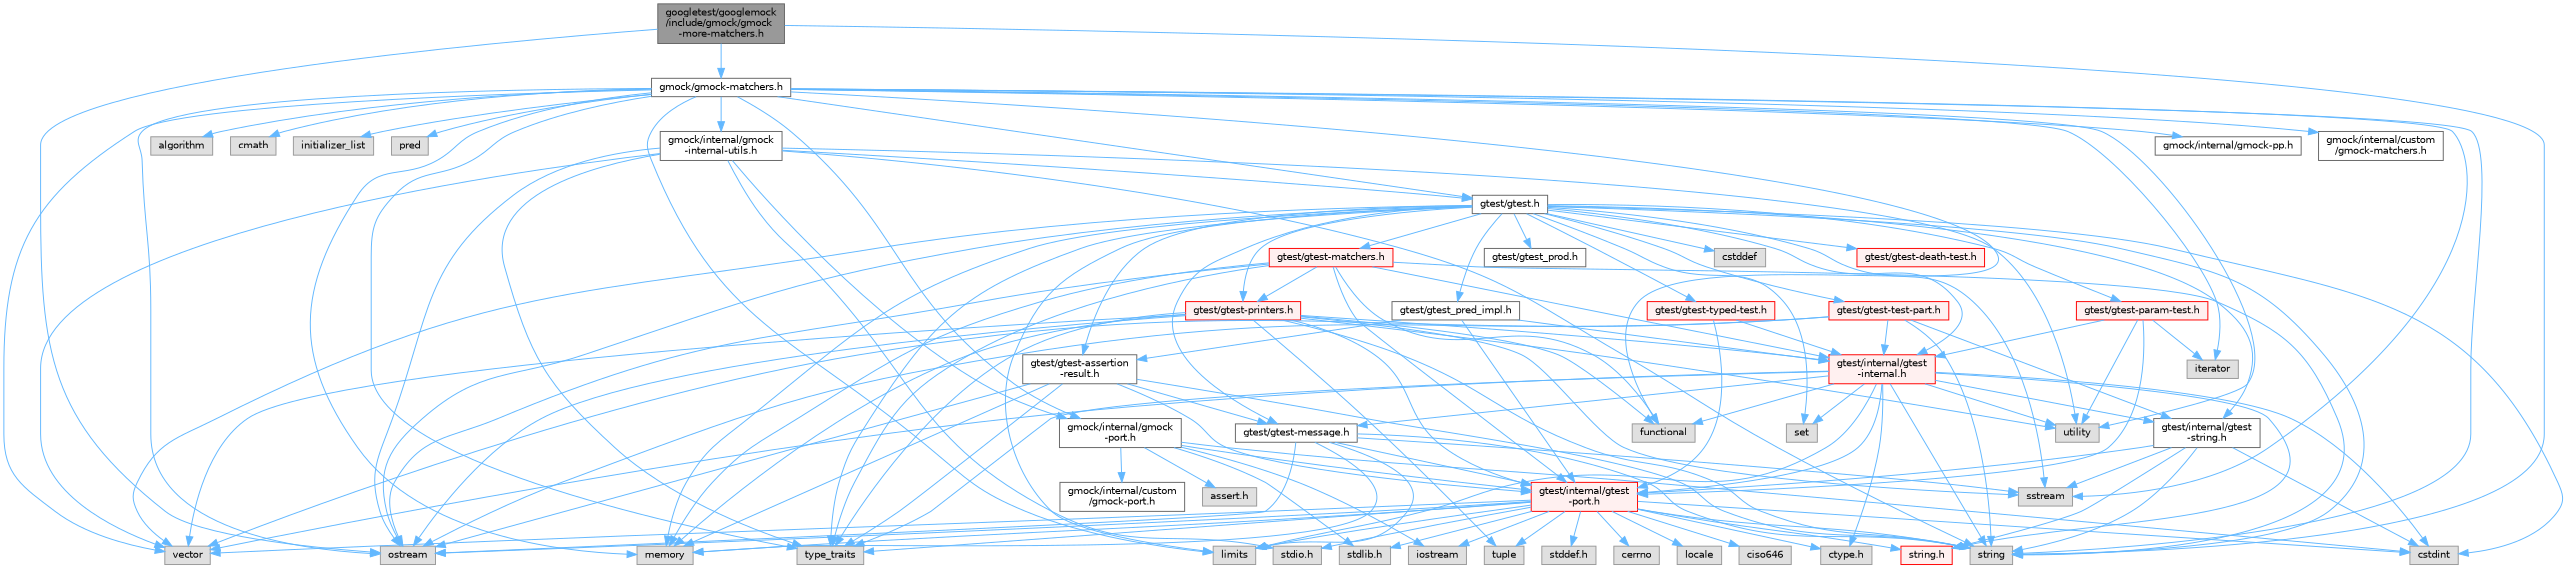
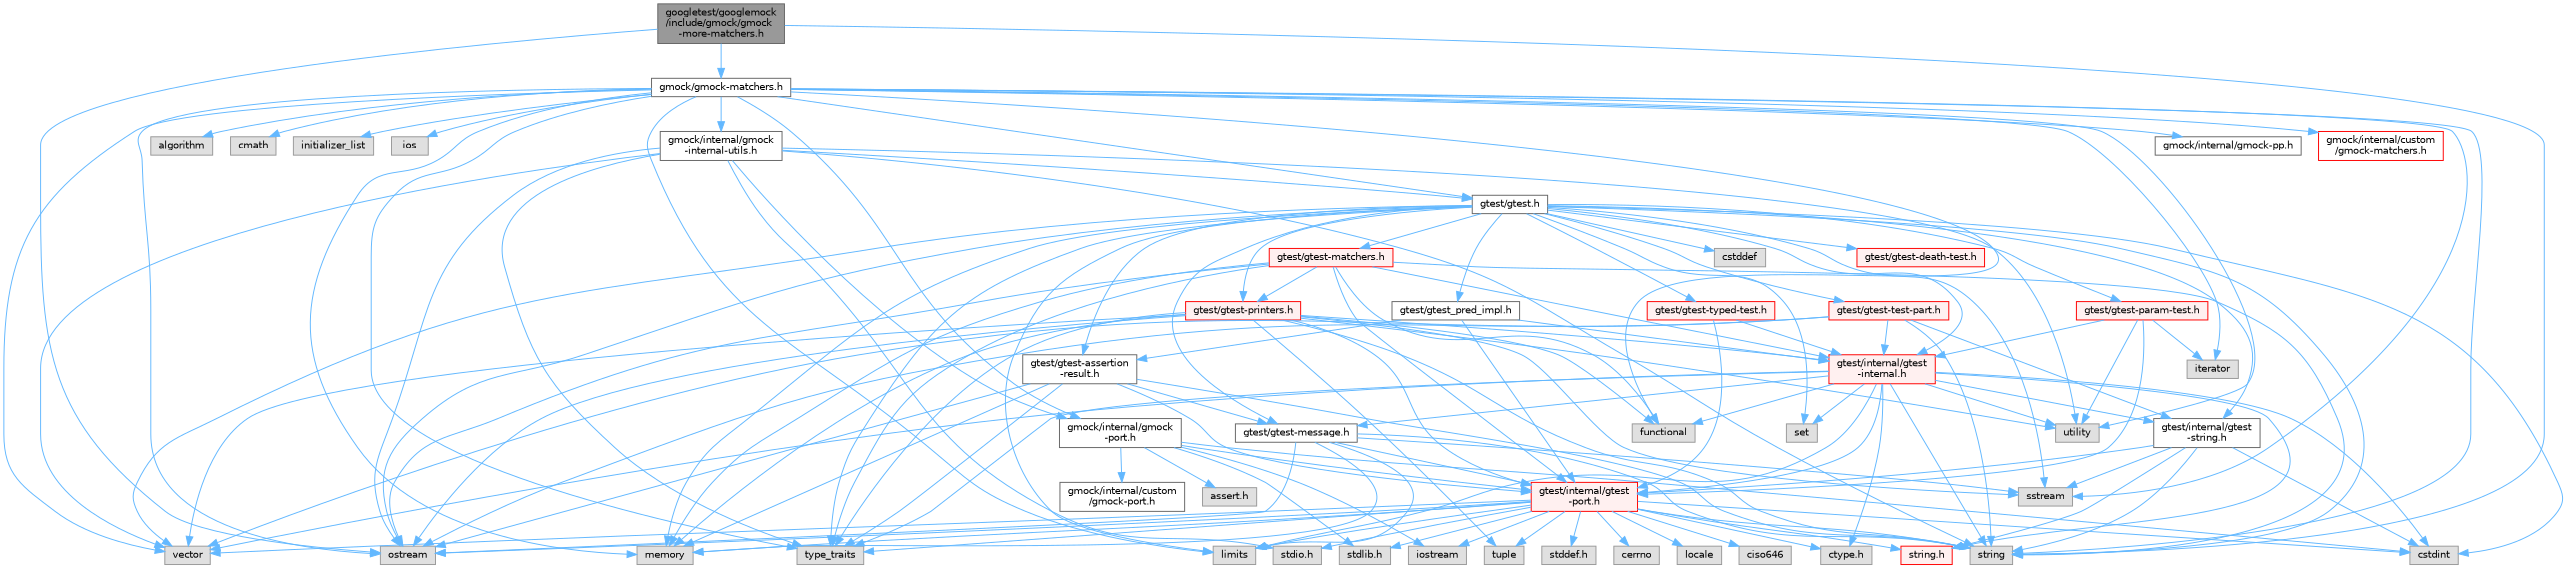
(410, 146) -> (410, 146)
(2381, 146) -> (2381, 146)
(1535, 258) -> none
